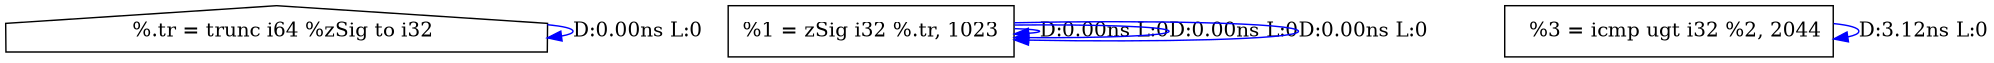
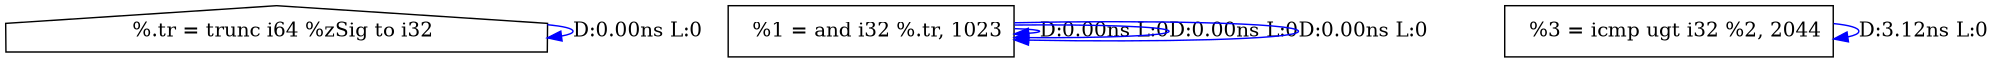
(871, 31) -> (871, 31)
